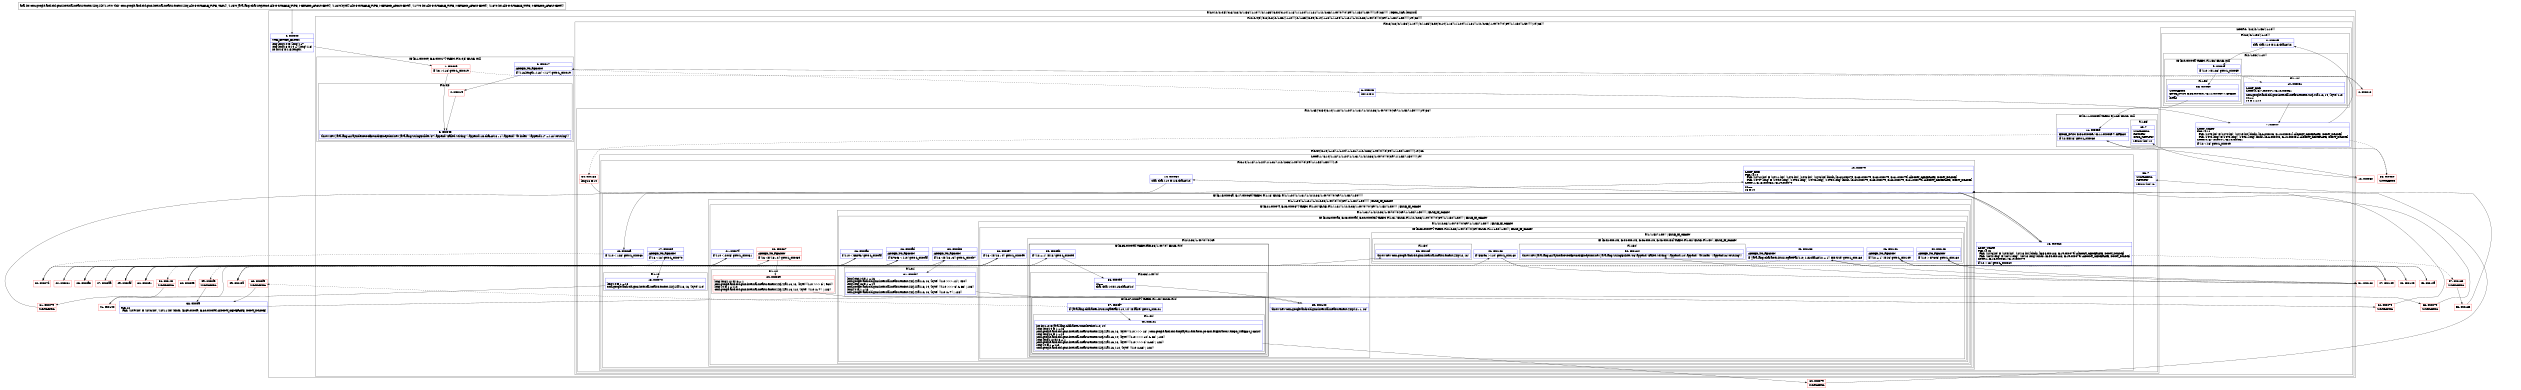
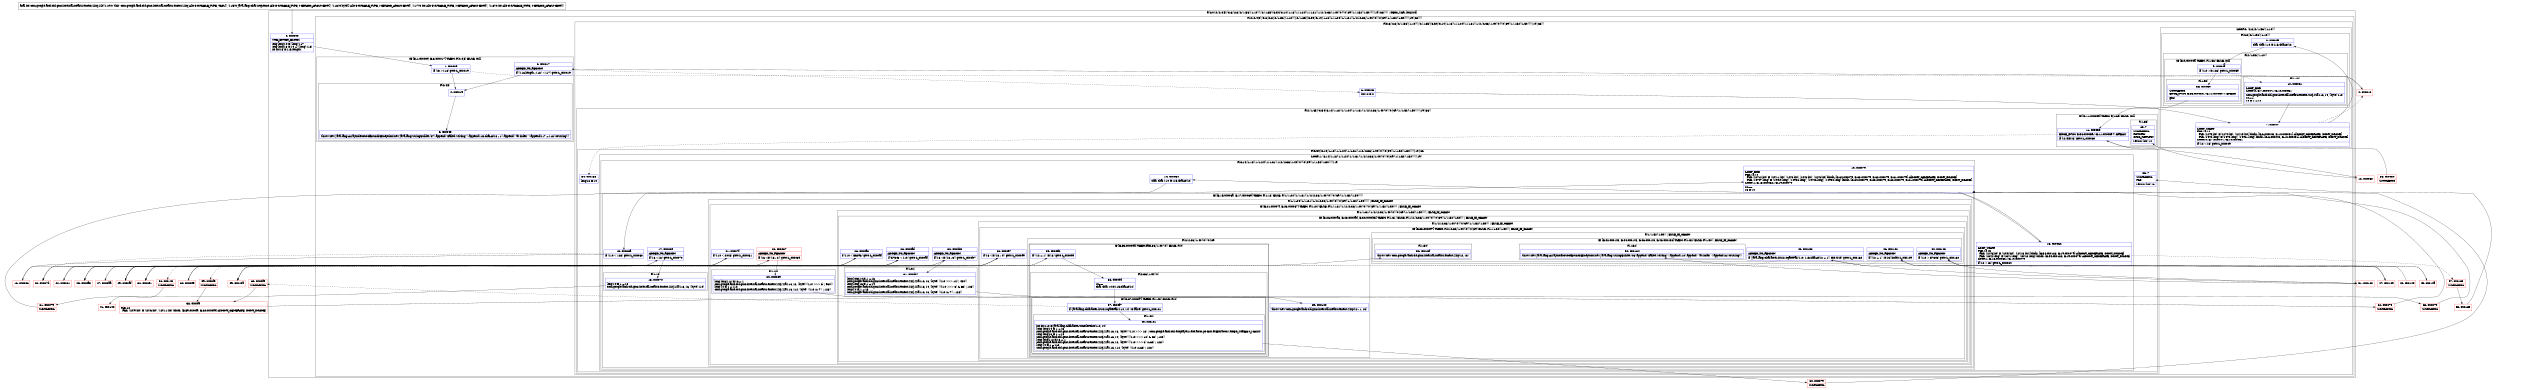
(451, 69) -> (451, 69)
(457, 93) -> (457, 93)
(2173, 98) -> (2172, 98)
(444, 101) -> (454, 80)
(2374, 148) -> (2339, 115)
(589, 179) -> (589, 179)
(2142, 180) -> (2139, 180)
(1321, 193) -> none
(1495, 254) -> none
(1889, 258) -> (1890, 258)
none -> (21, 284)
(774, 284) -> (774, 284)
(1217, 292) -> (1115, 295)
(193, 307) -> (193, 307)
